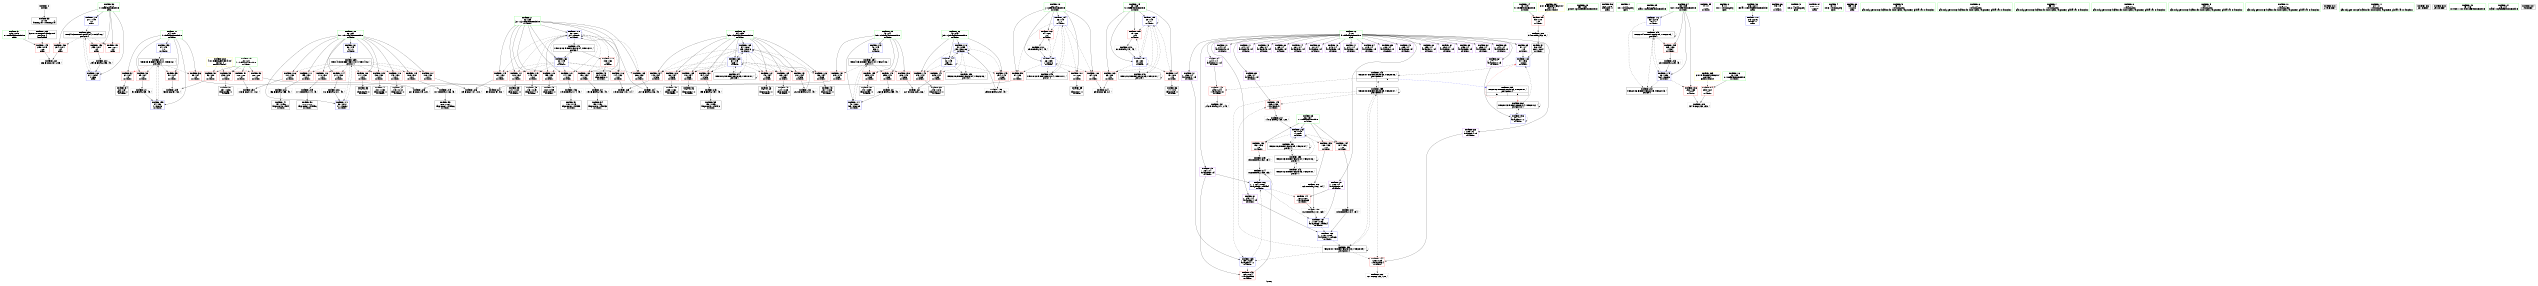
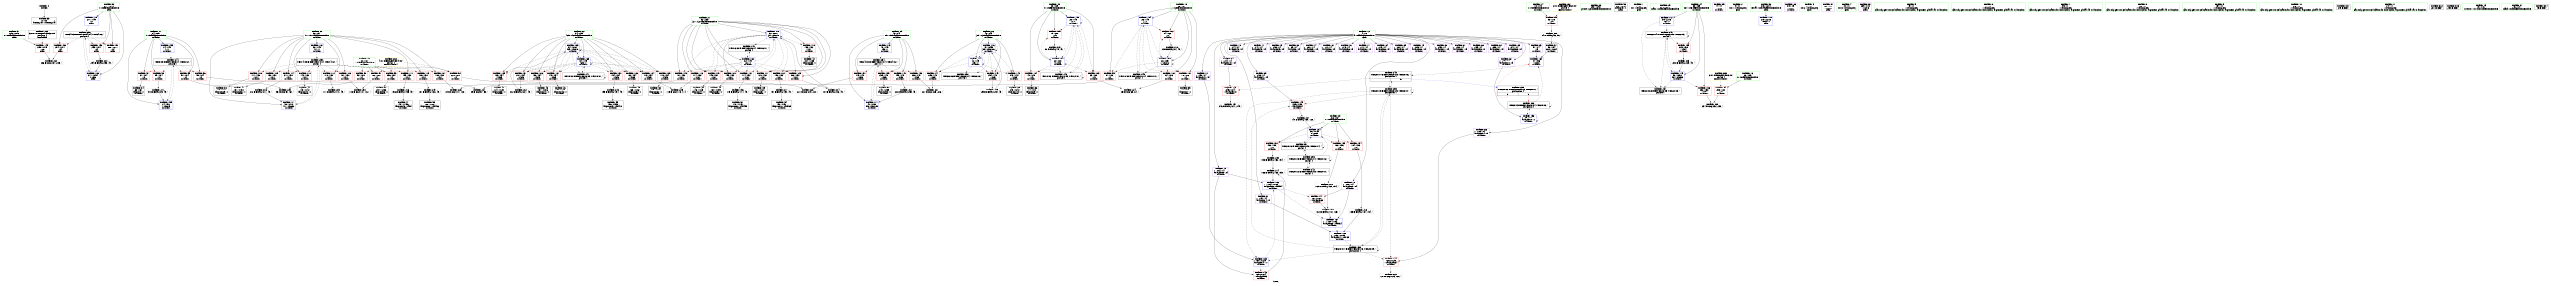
none -> (956, 52)
(591, 55) -> (767, 26)
(307, 105) -> none
